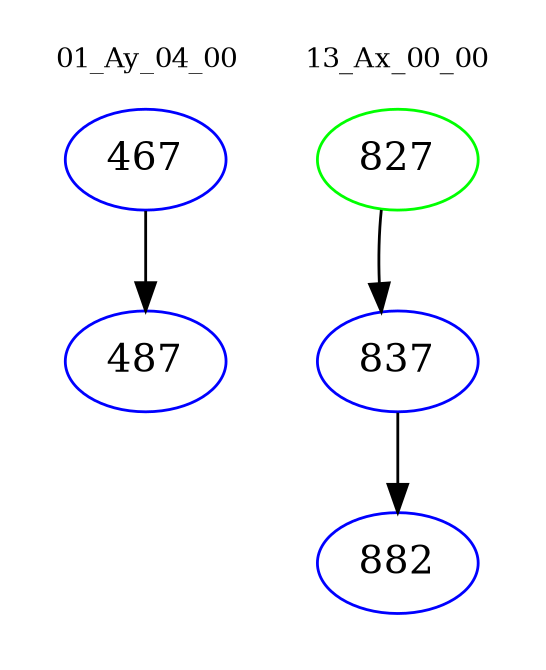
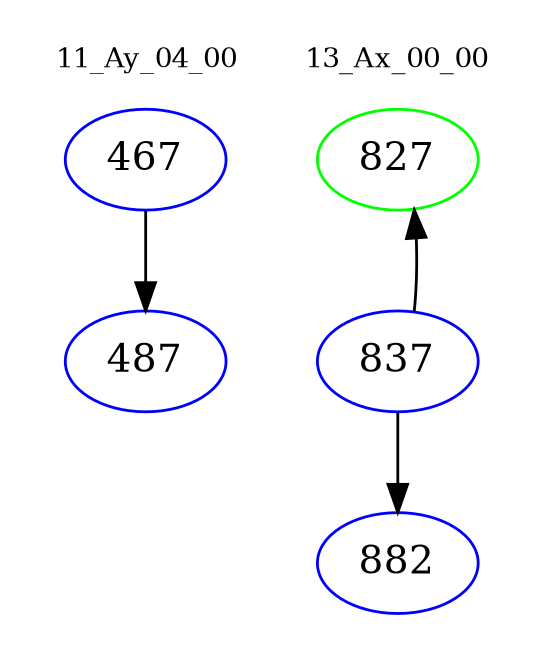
(147, 60) -> (147, 60)
(379, 246) -> (417, 275)
